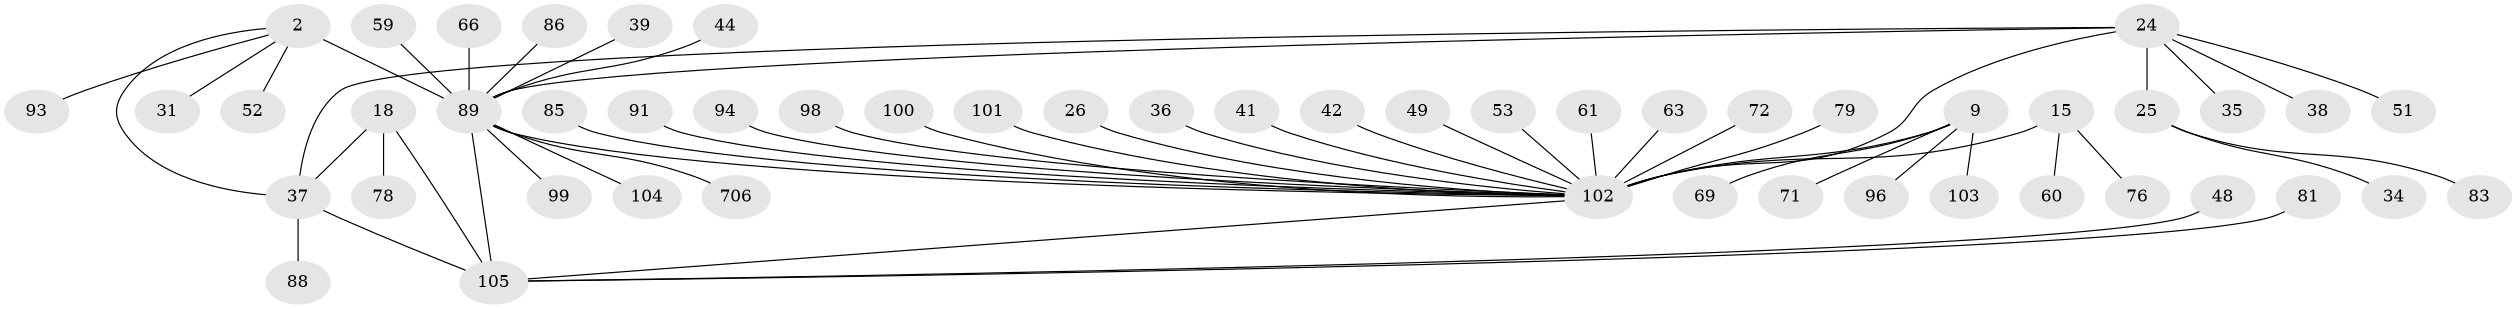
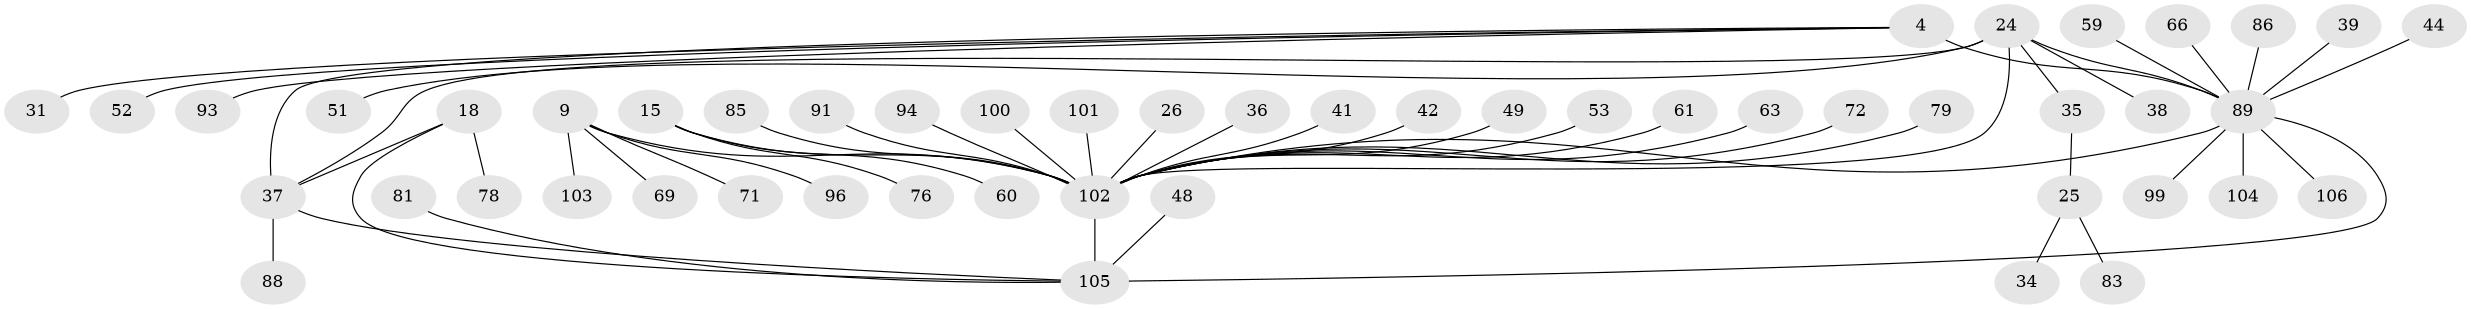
(298, 26) -> (1921, 26)
(2147, 69) -> (2071, 149)
(811, 112) -> none
(736, 197) -> (2332, 197)
